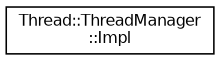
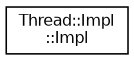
(110, 30) -> (67, 30)
